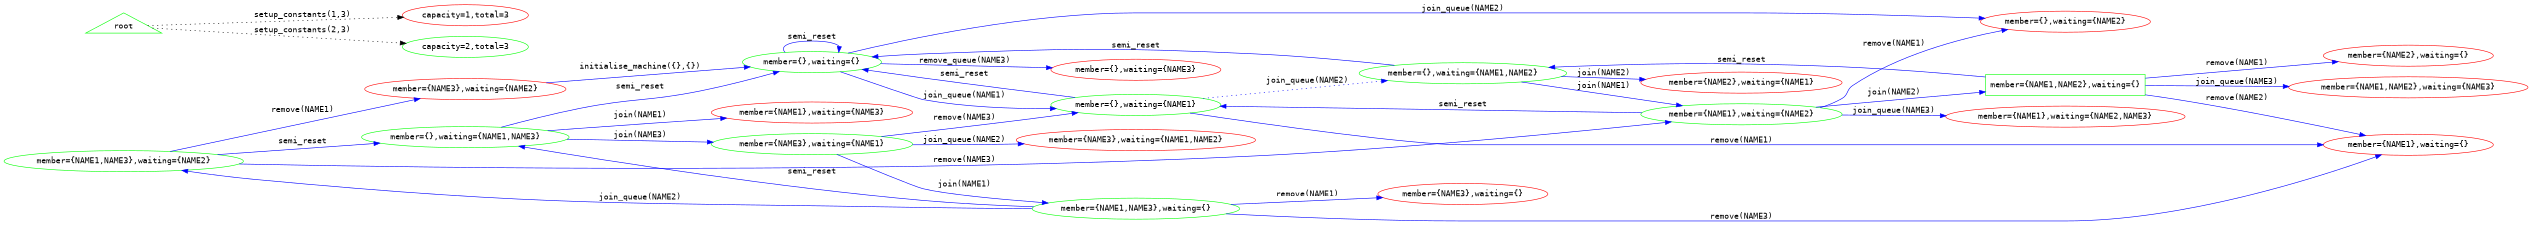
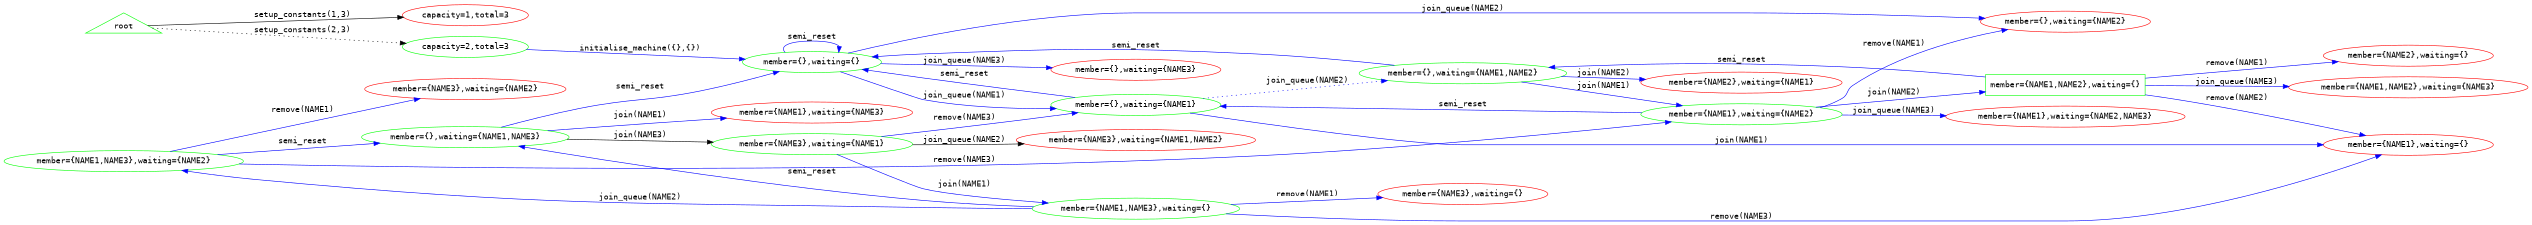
(273, 22) -> (273, 22)
(964, 61) -> (964, 61)
(645, 75) -> (633, 54)
(1741, 140) -> (1741, 140)
(637, 141) -> (637, 141)
(965, 145) -> (965, 145)
